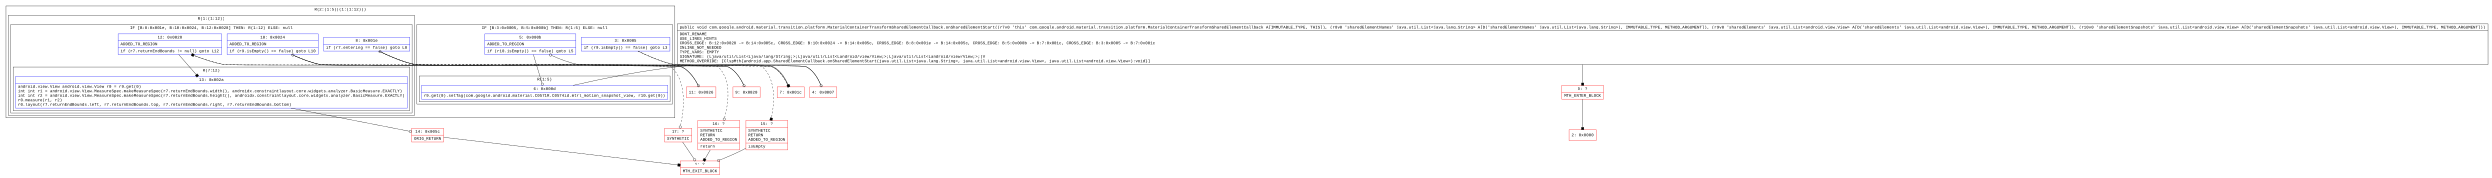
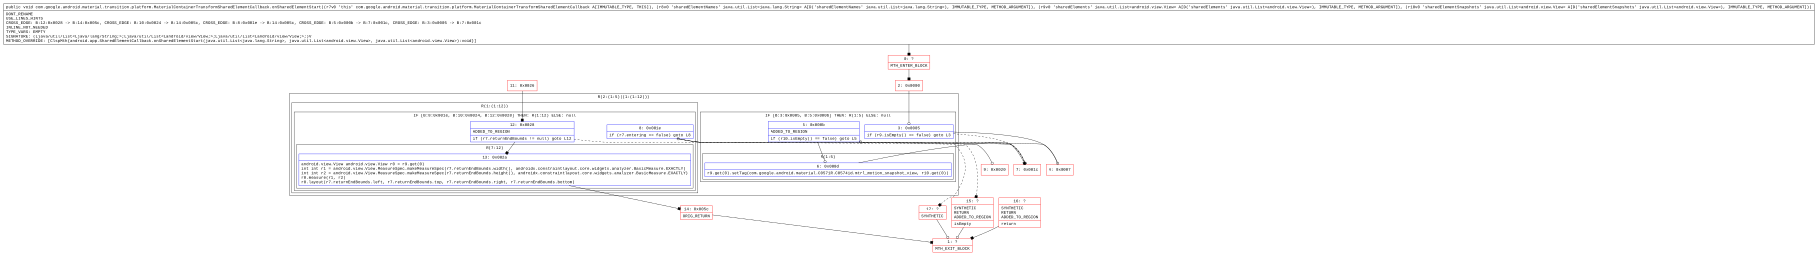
(273, 44) -> none
(462, 65) -> (687, 142)
none -> (909, 107)
(350, 120) -> (626, 198)
none -> (947, 142)
